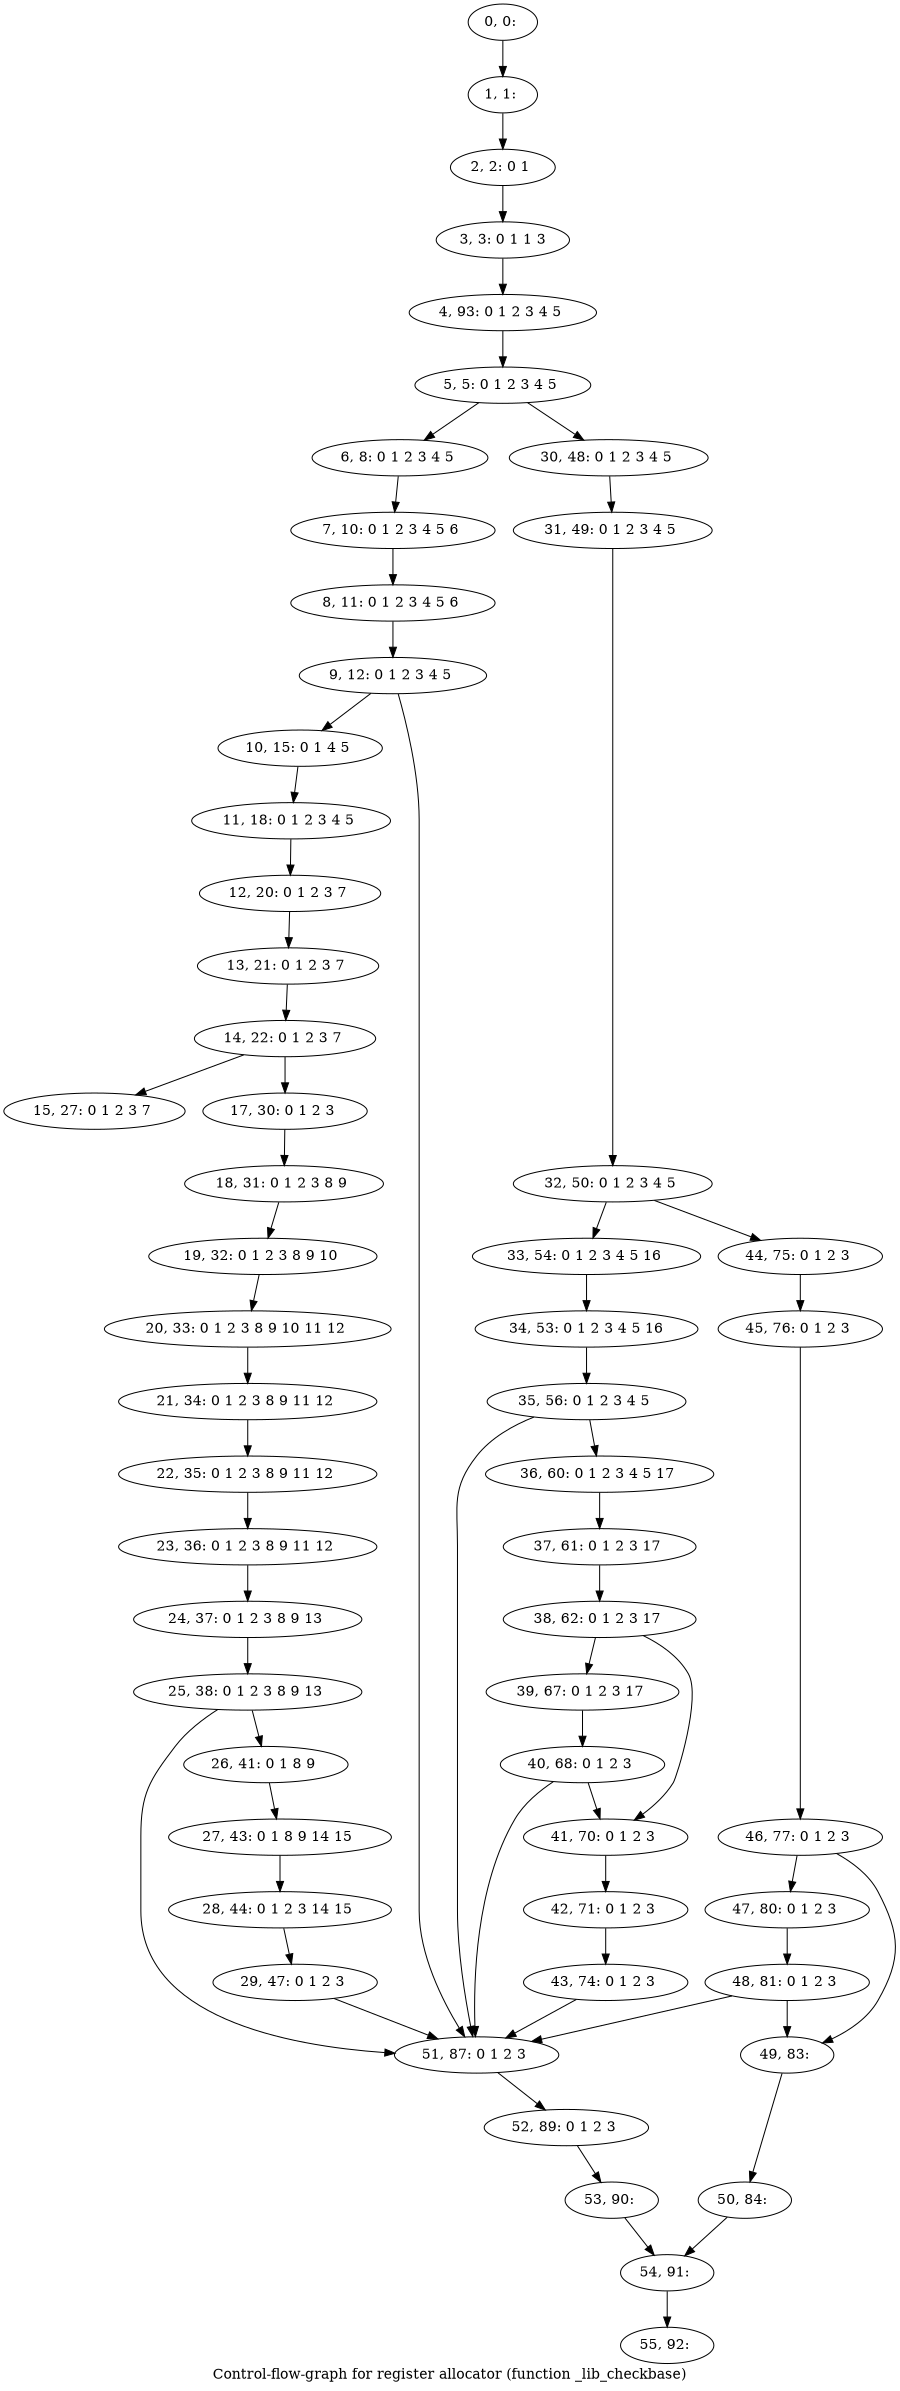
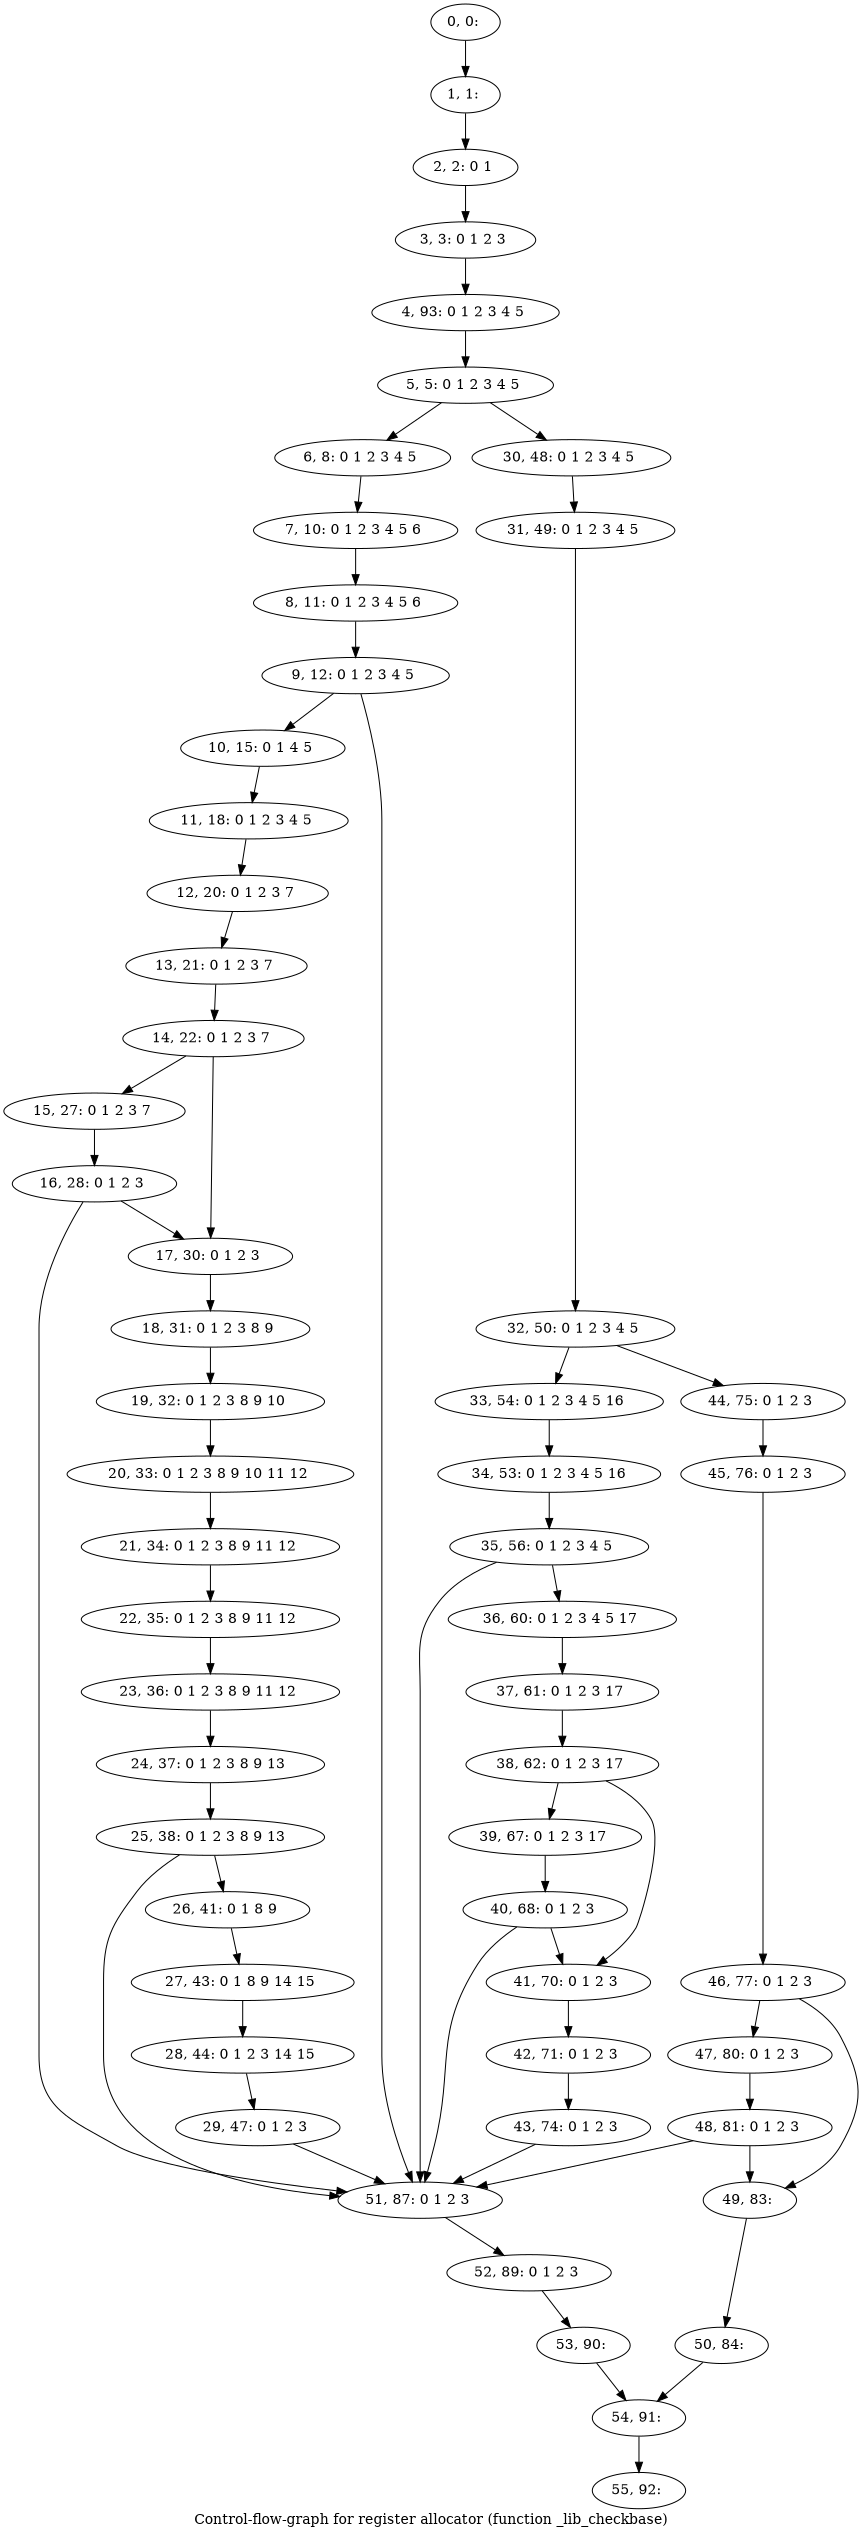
(503, 240) -> (466, 240)
none -> (94, 1184)
